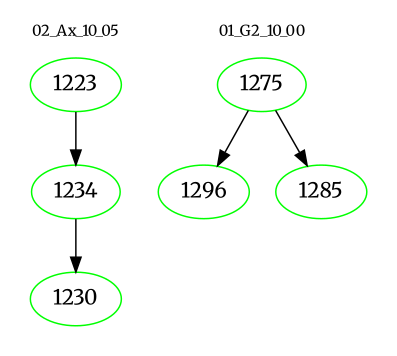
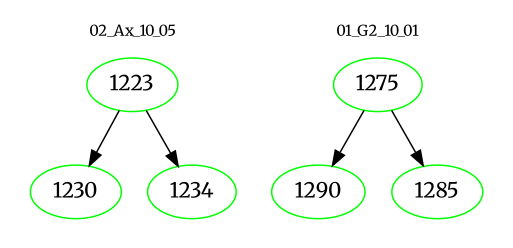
(263, 32) -> (378, 32)
(204, 192) -> (318, 192)
(76, 238) -> (108, 131)
